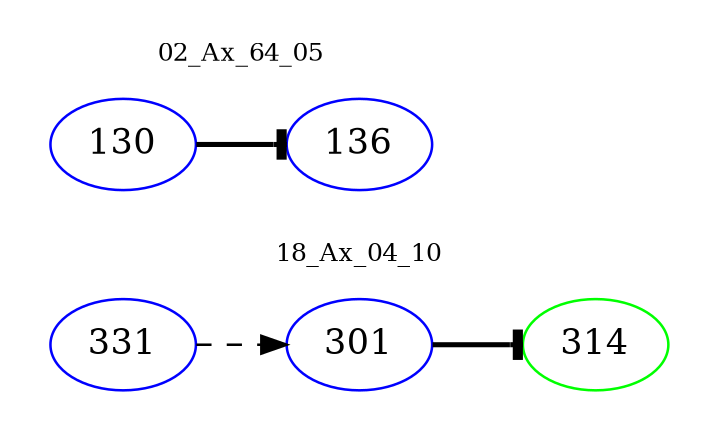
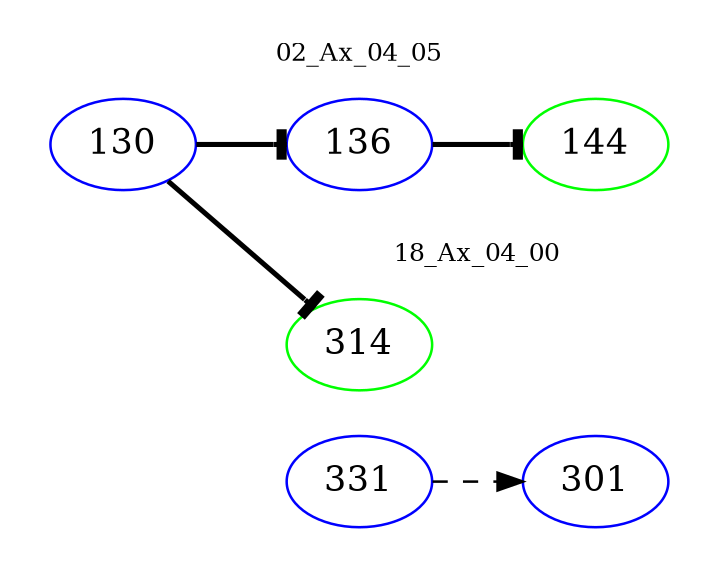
(241, 54) -> (359, 54)
none -> (596, 144)
(359, 255) -> (478, 255)
(471, 345) -> (236, 240)
